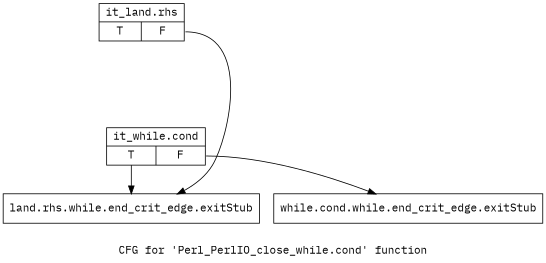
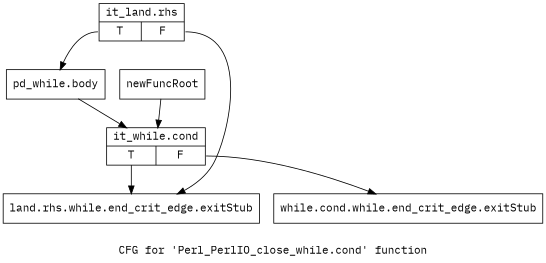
none -> (56, 84)
none -> (162, 84)
